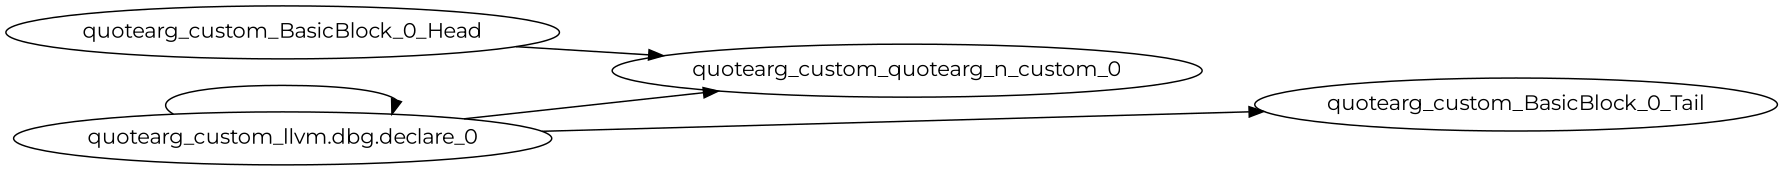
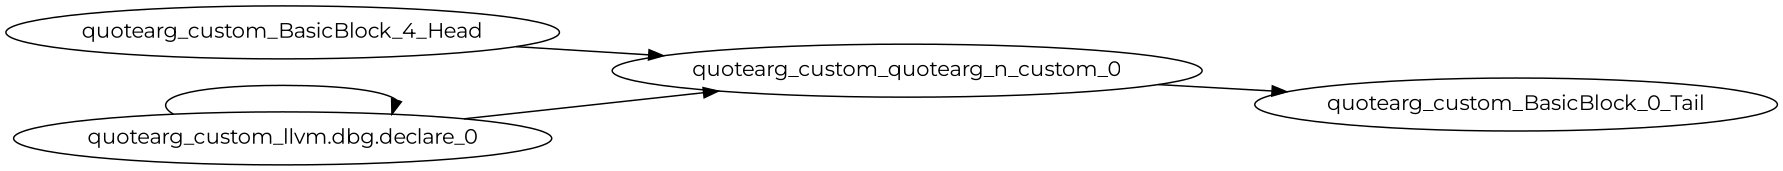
(283, 32) -> (283, 32)
(896, 122) -> (1215, 88)
